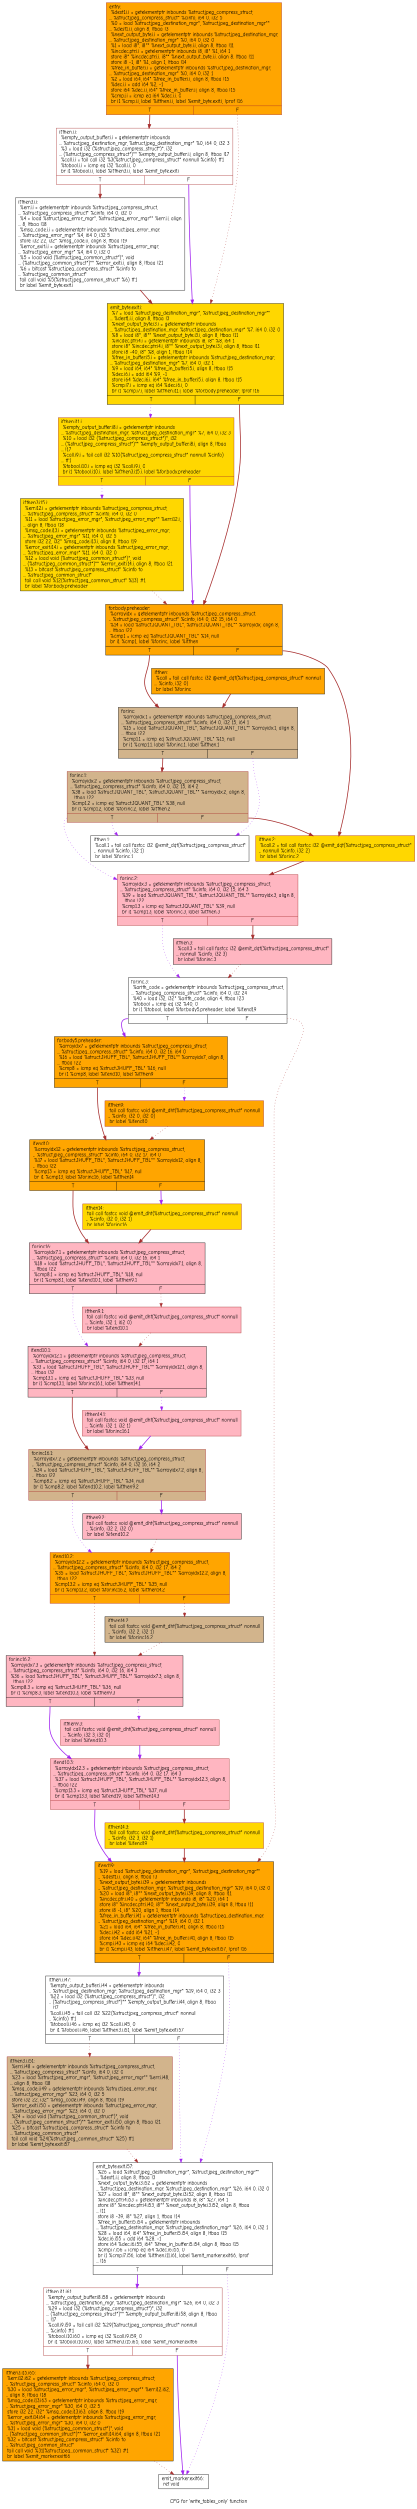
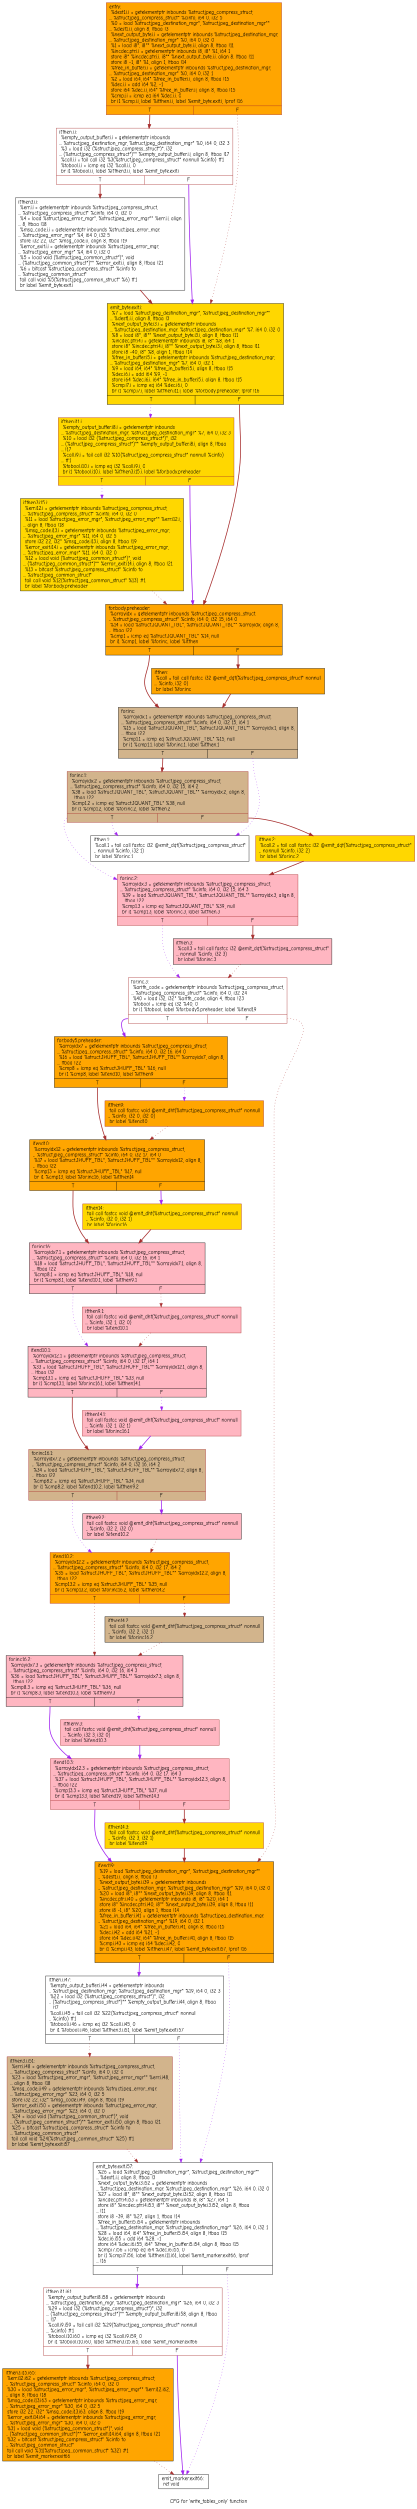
(349, 724) -> (238, 660)
(208, 1001) -> (208, 1001)
(109, 1323) -> (108, 1323)
